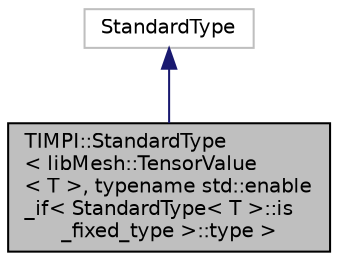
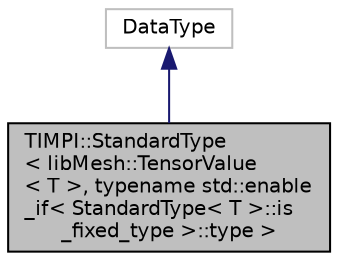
(169, 29) -> (169, 29)
